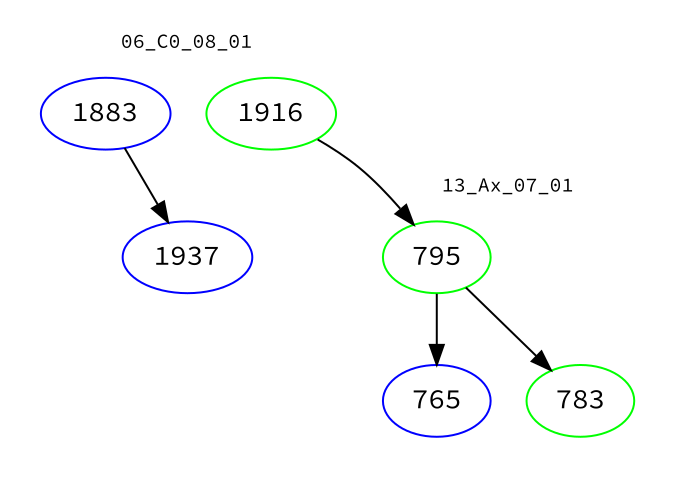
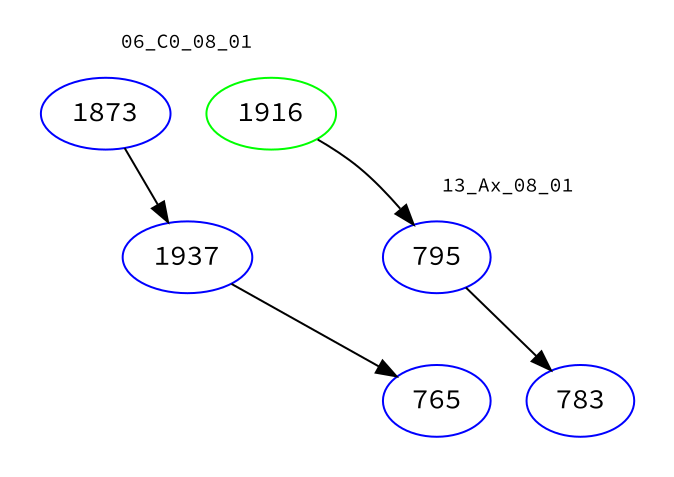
(106, 114) -> (106, 114)
(509, 186) -> (509, 186)
(437, 257) -> (437, 257)
(437, 319) -> (305, 325)
(580, 401) -> (580, 401)
